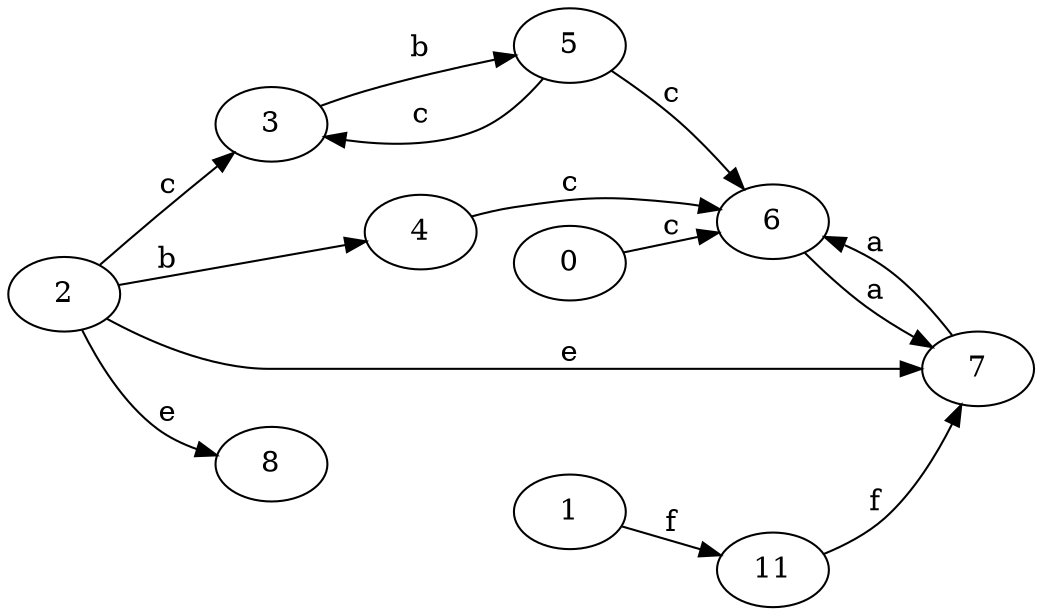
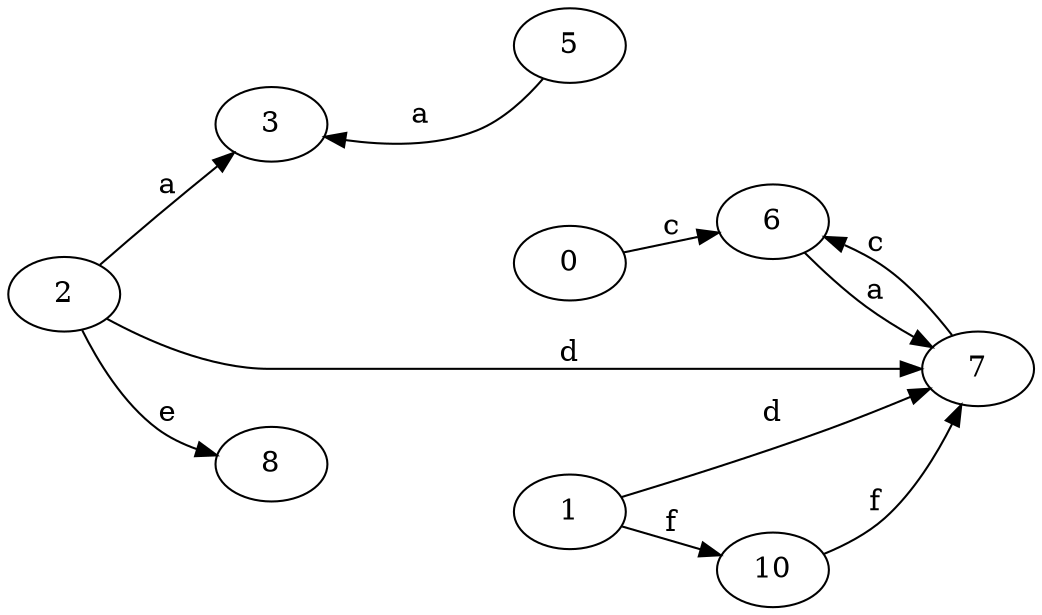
(407, 80) -> none
(421, 115) -> (421, 115)
(674, 117) -> none
(168, 185) -> (168, 185)
(421, 232) -> none
(876, 243) -> (876, 243)
(570, 353) -> (570, 353)
none -> (767, 450)
(773, 570) -> (773, 570)
